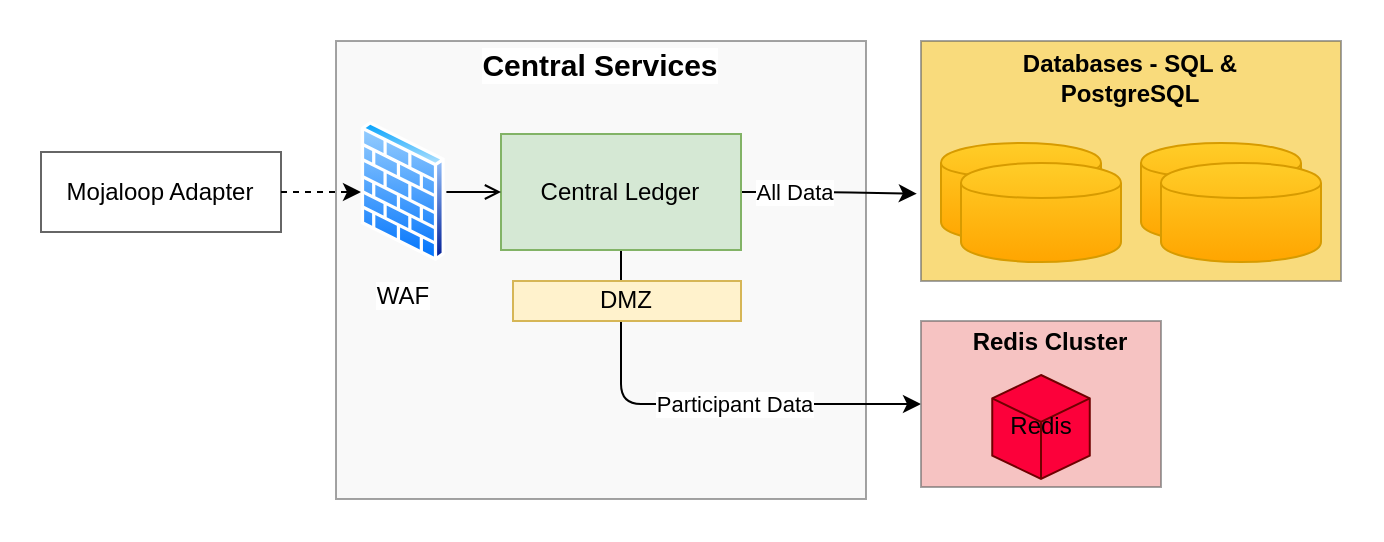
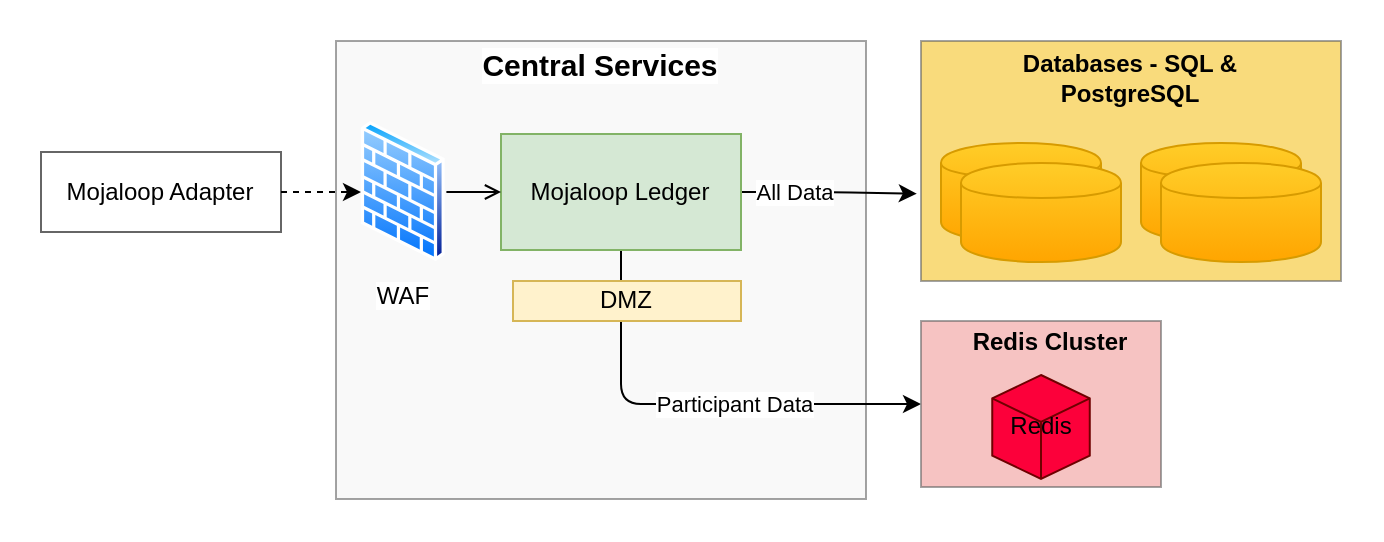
(621, 193) -> (621, 193)
